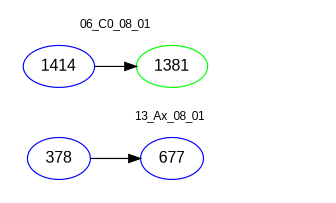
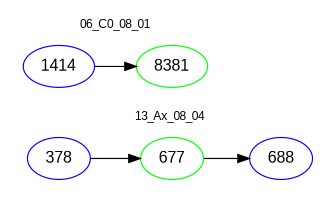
(172, 66) -> (172, 66)
(170, 117) -> (170, 117)
(172, 158) -> (172, 158)
none -> (281, 158)
